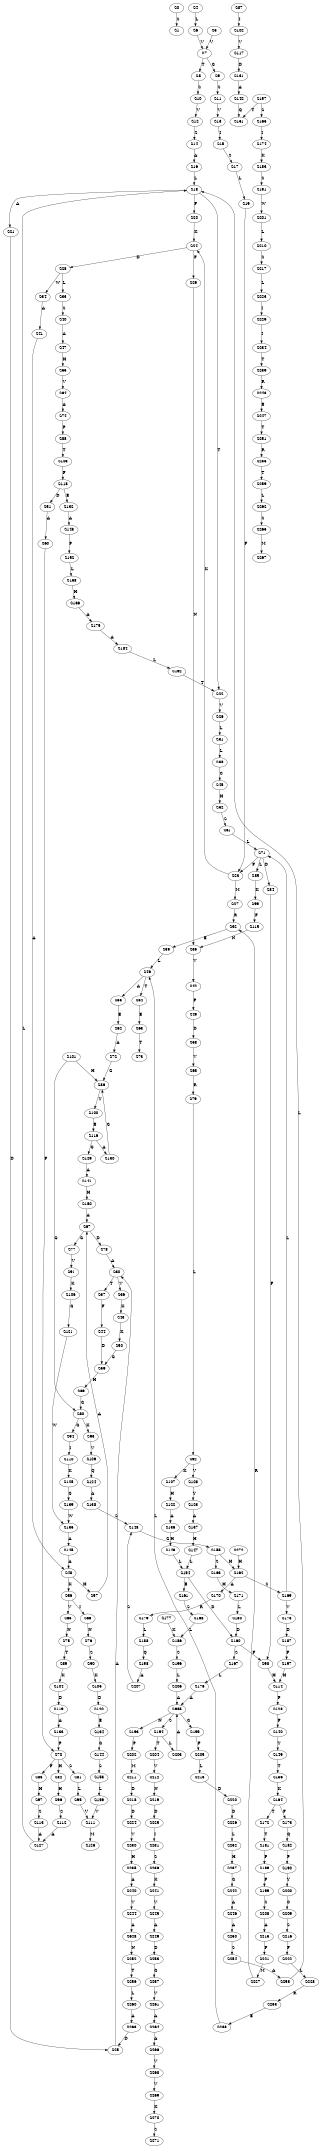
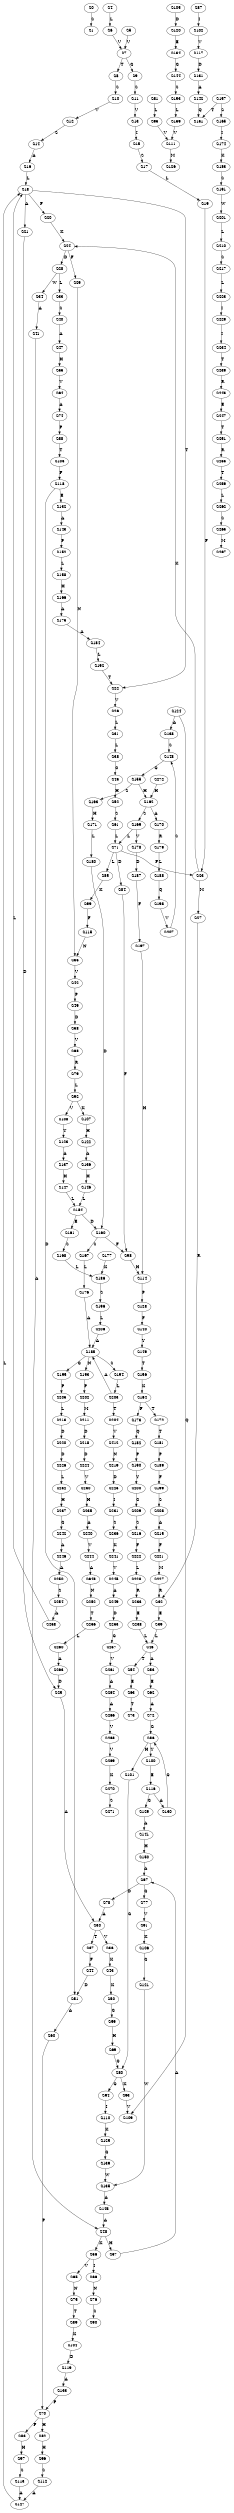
(86, 1070) -> (140, 1755)
(102, 1349) -> (83, 1984)
(91, 1470) -> (185, 1422)
(94, 1674) -> none
(142, 1675) -> (167, 918)
(177, 1709) -> (90, 1352)
(157, 1742) -> (114, 1408)
(67, 1765) -> none
(154, 1778) -> (114, 1443)
